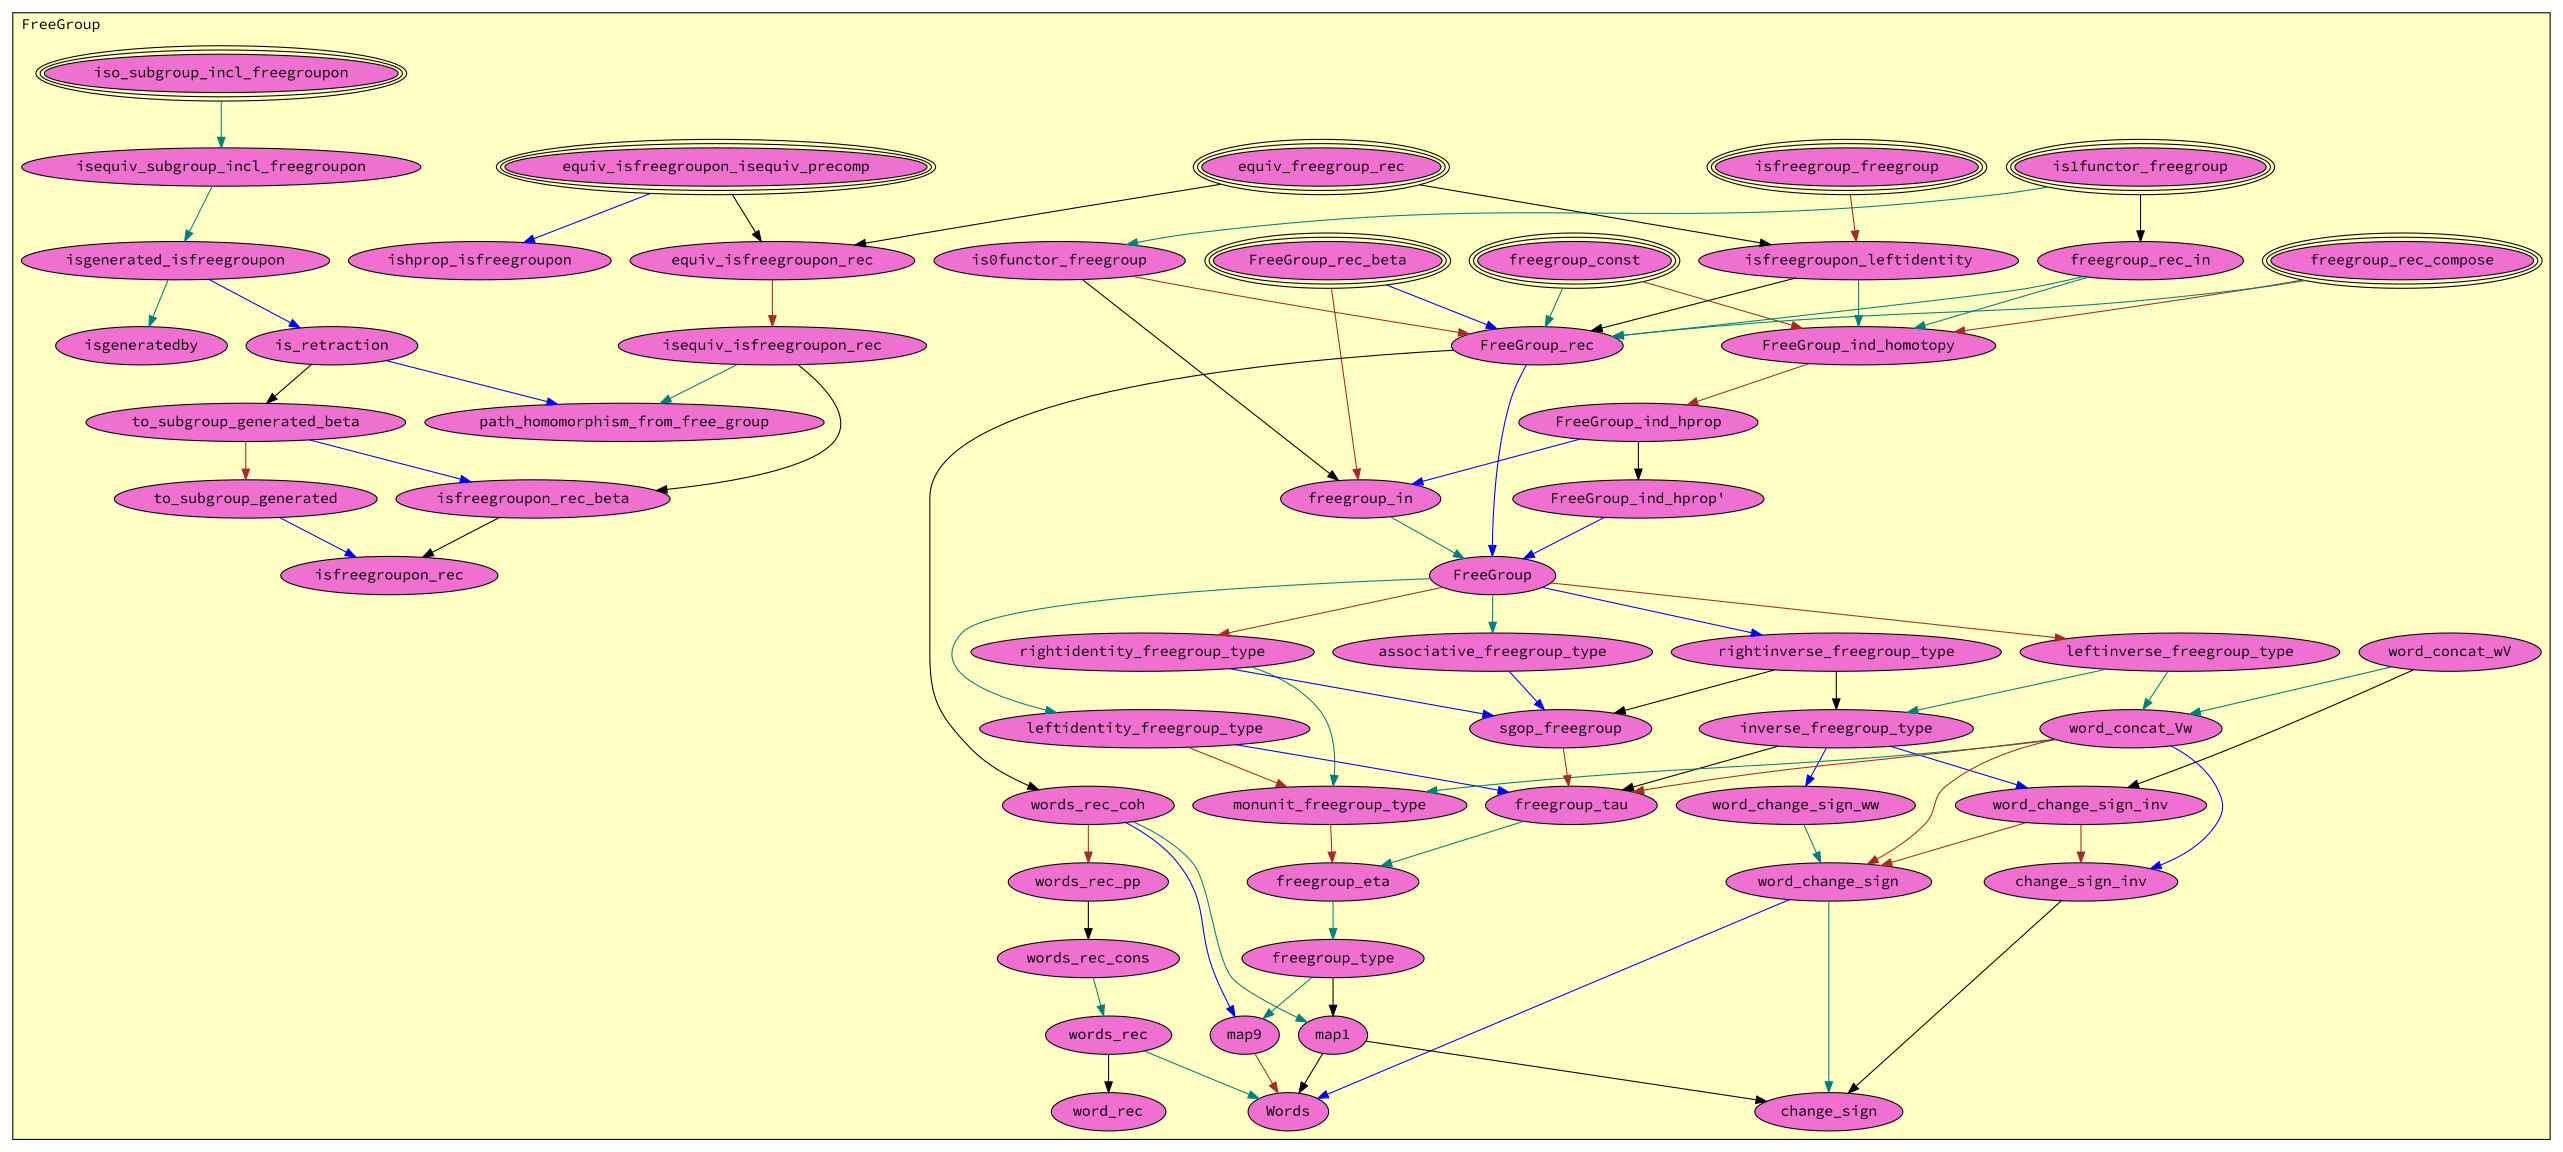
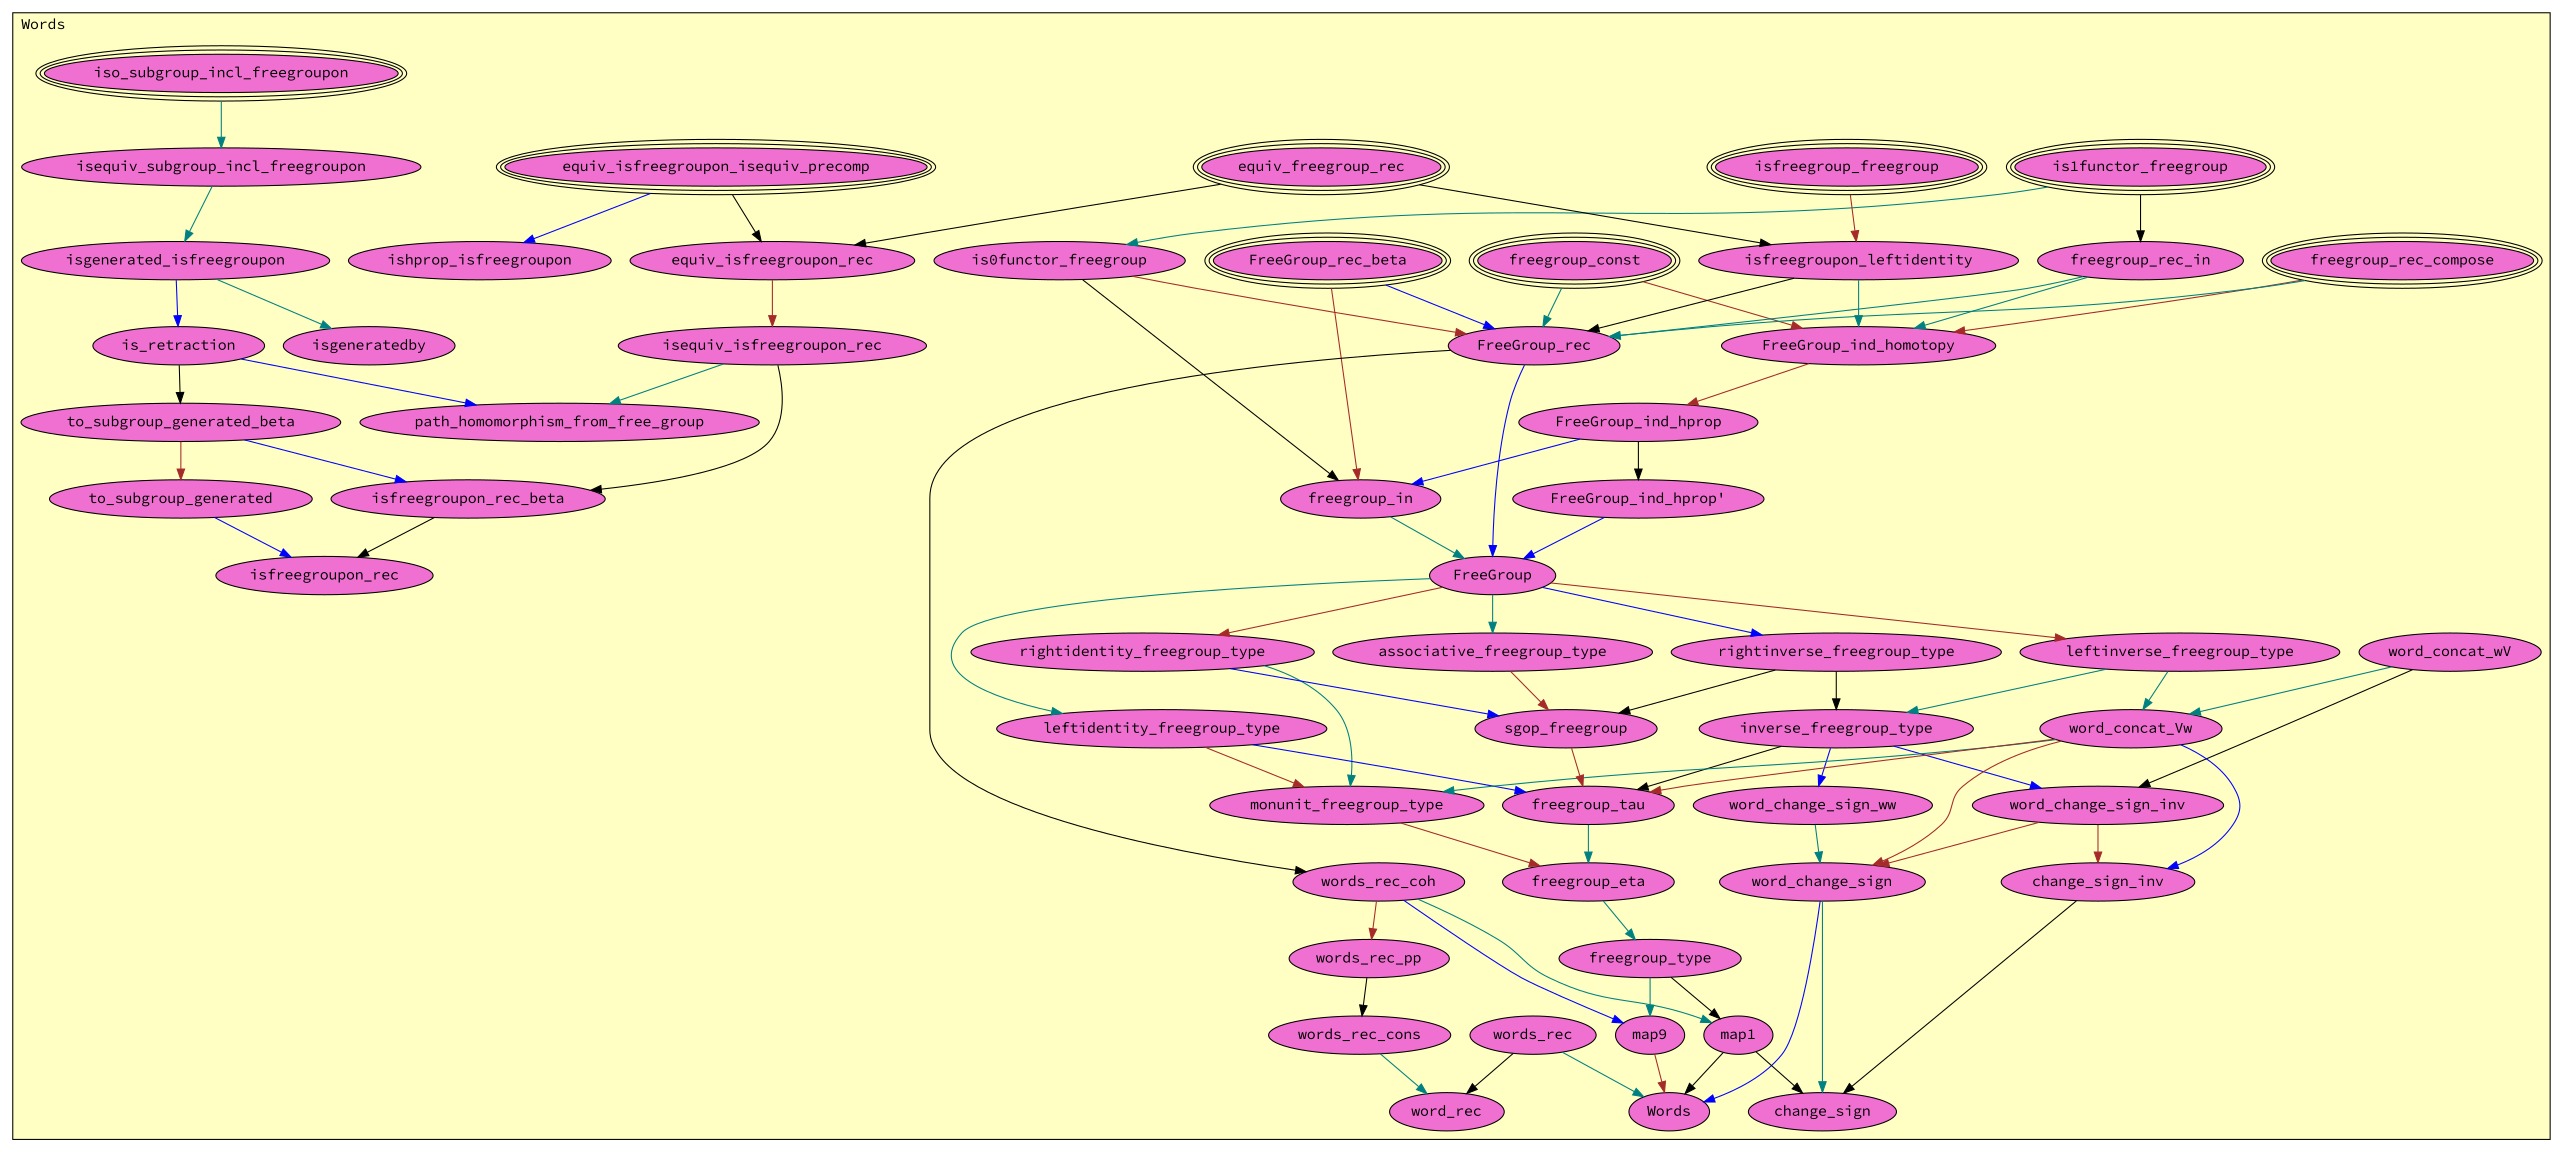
(61, 25) -> (44, 25)
(1523, 687) -> (1526, 687)
(1097, 992) -> (1400, 1070)
